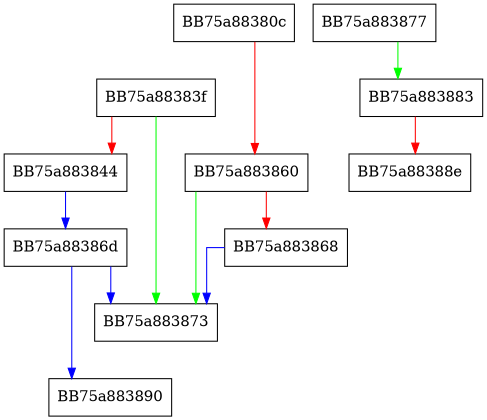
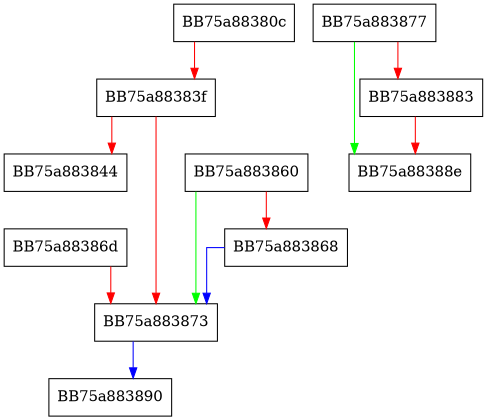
(398, 55) -> (398, 55)
(255, 93) -> (195, 55)
none -> (354, 93)
(66, 205) -> none
(156, 205) -> (156, 205)
(111, 280) -> (111, 280)
(72, 317) -> (133, 355)
